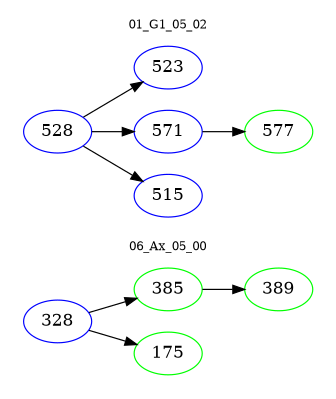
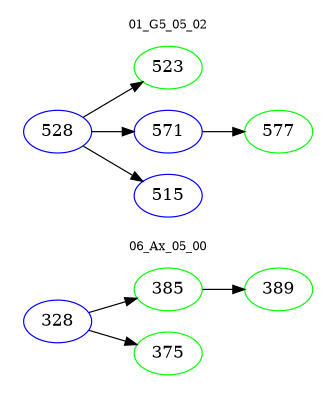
(168, 26) -> (168, 26)
(168, 68) -> (168, 68)
(168, 353) -> (168, 353)
